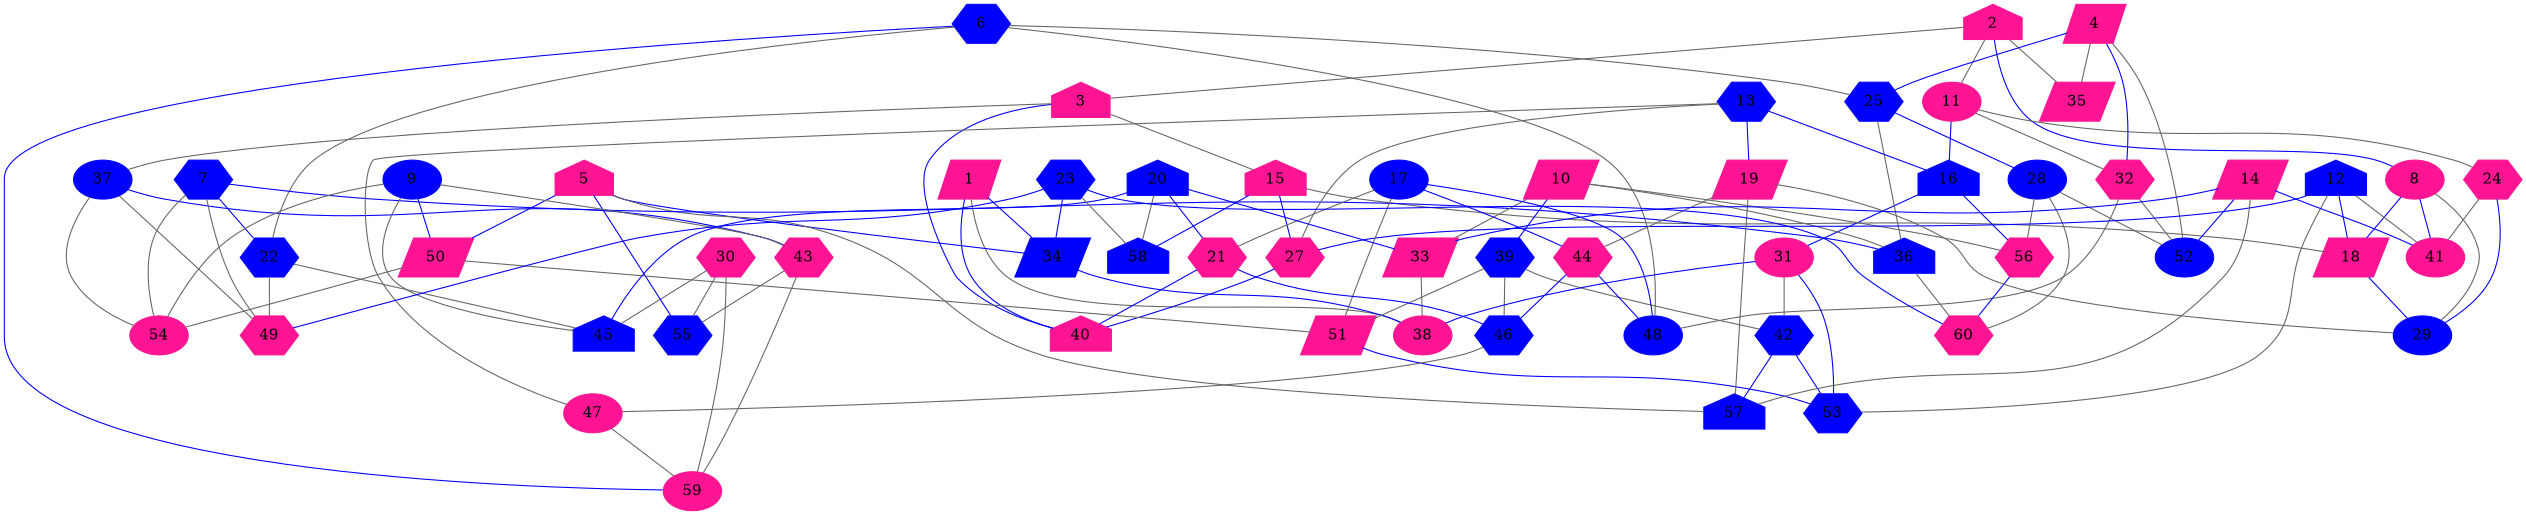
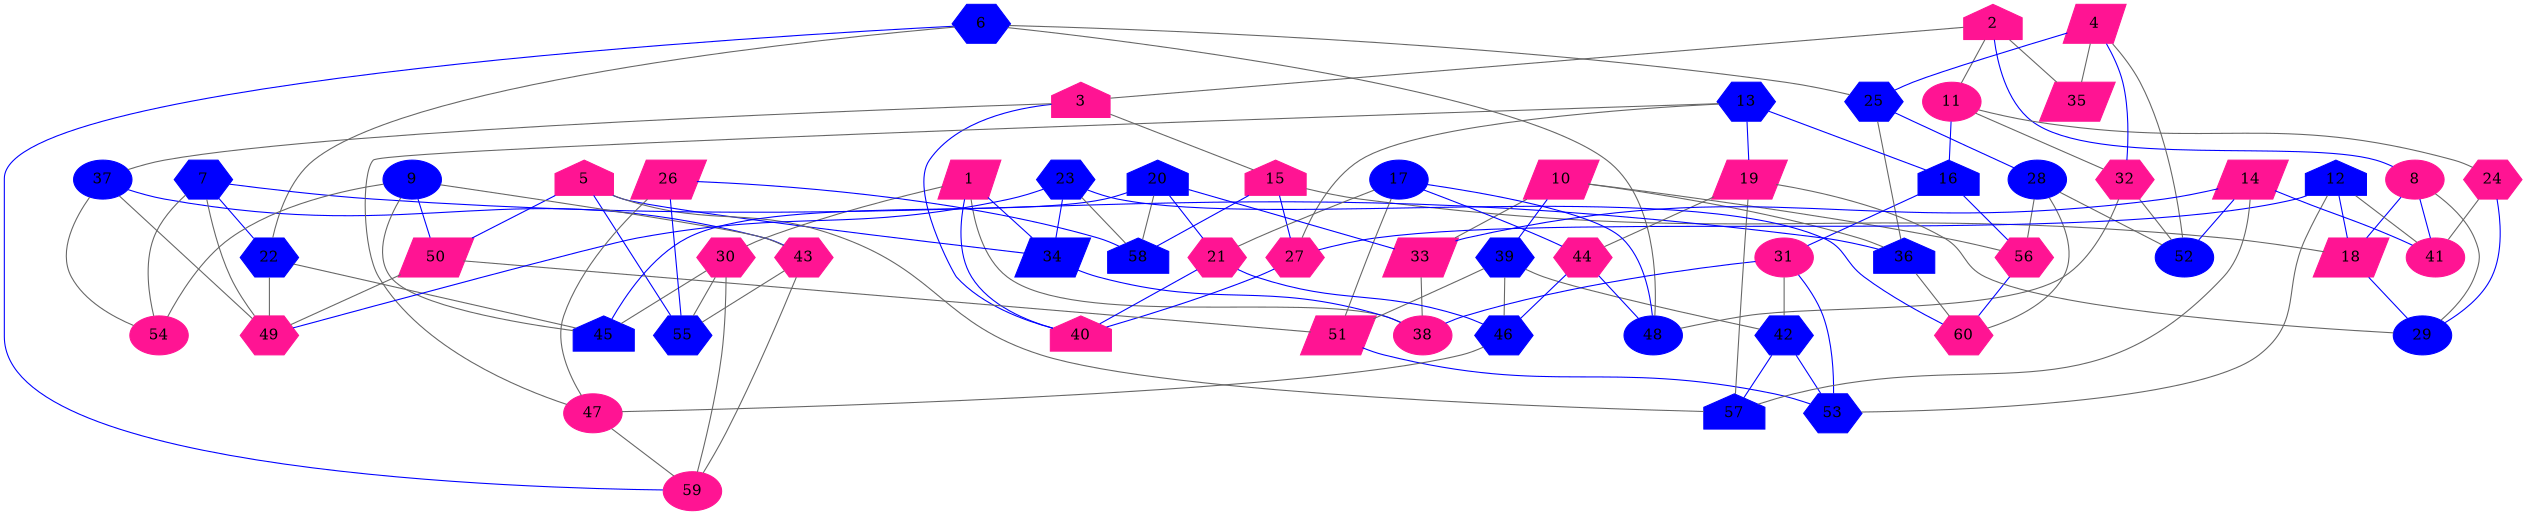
none -> (669, 180)
none -> (878, 203)
(295, 297) -> (346, 300)
